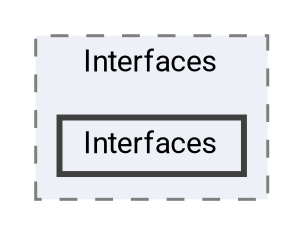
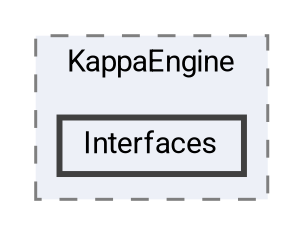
(152, 64) -> (152, 64)
